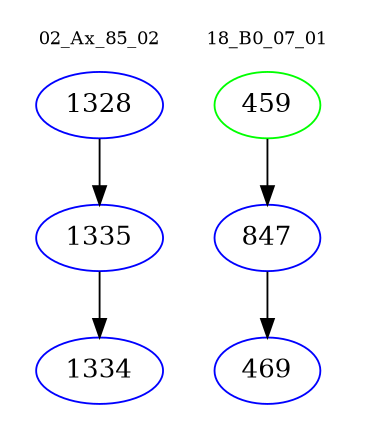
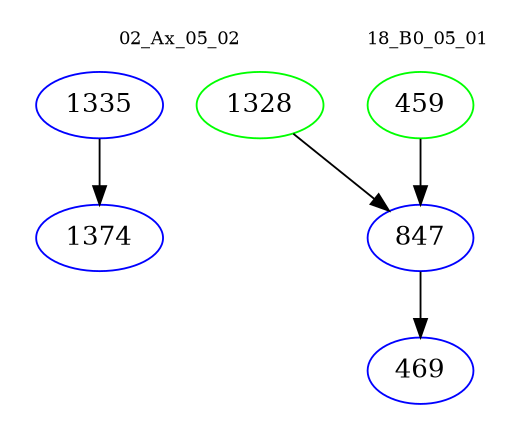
(100, 40) -> (180, 40)
(267, 40) -> (428, 40)
(100, 105) -> (260, 105)
(100, 162) -> (326, 160)
(100, 371) -> (100, 238)
